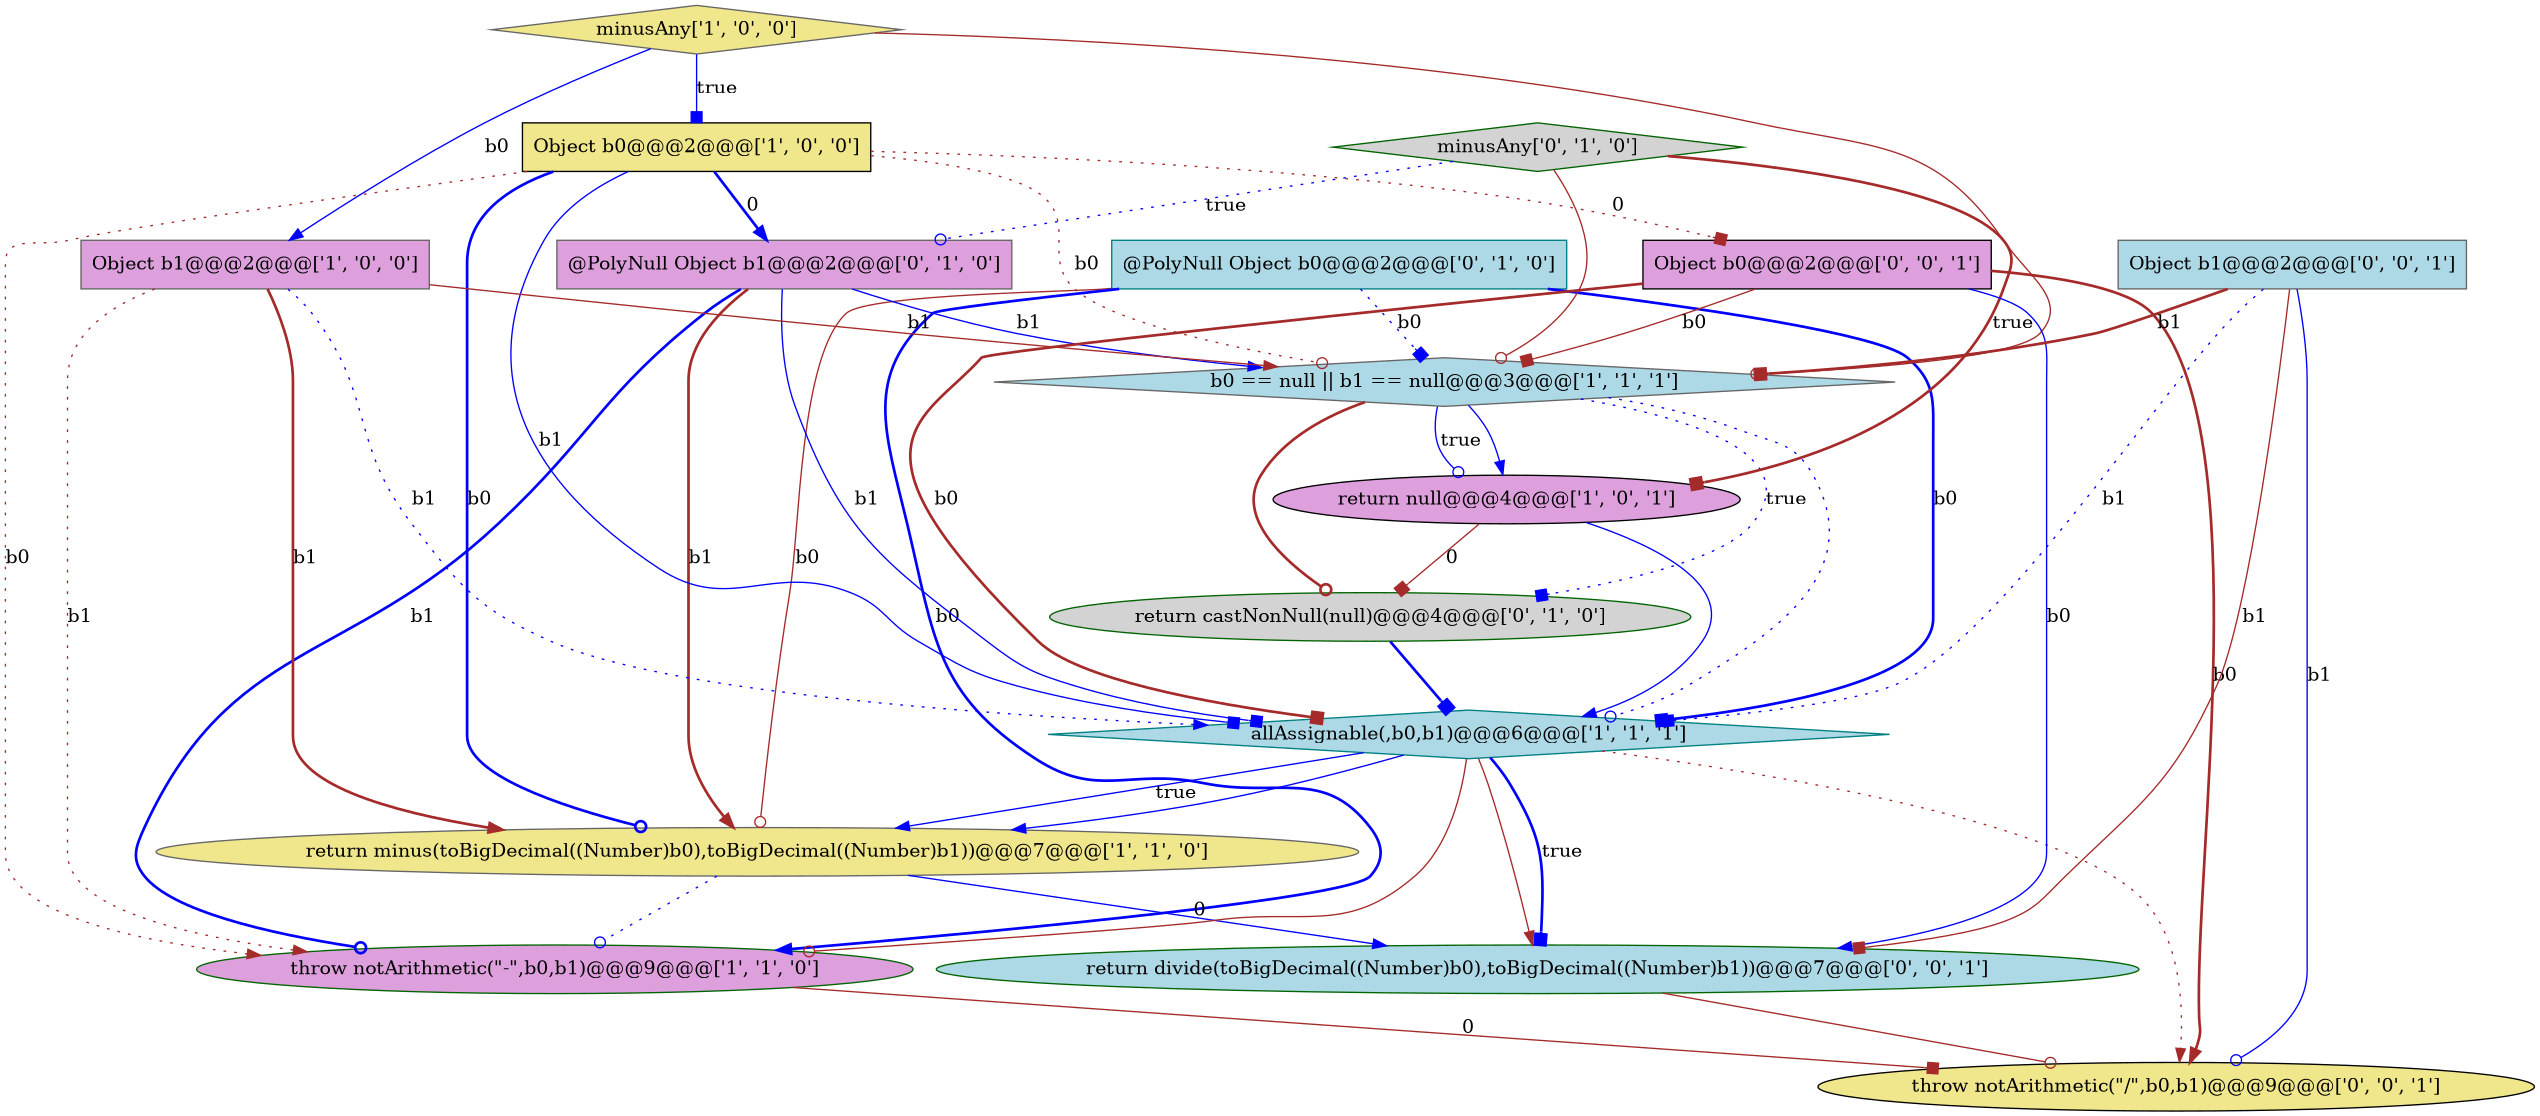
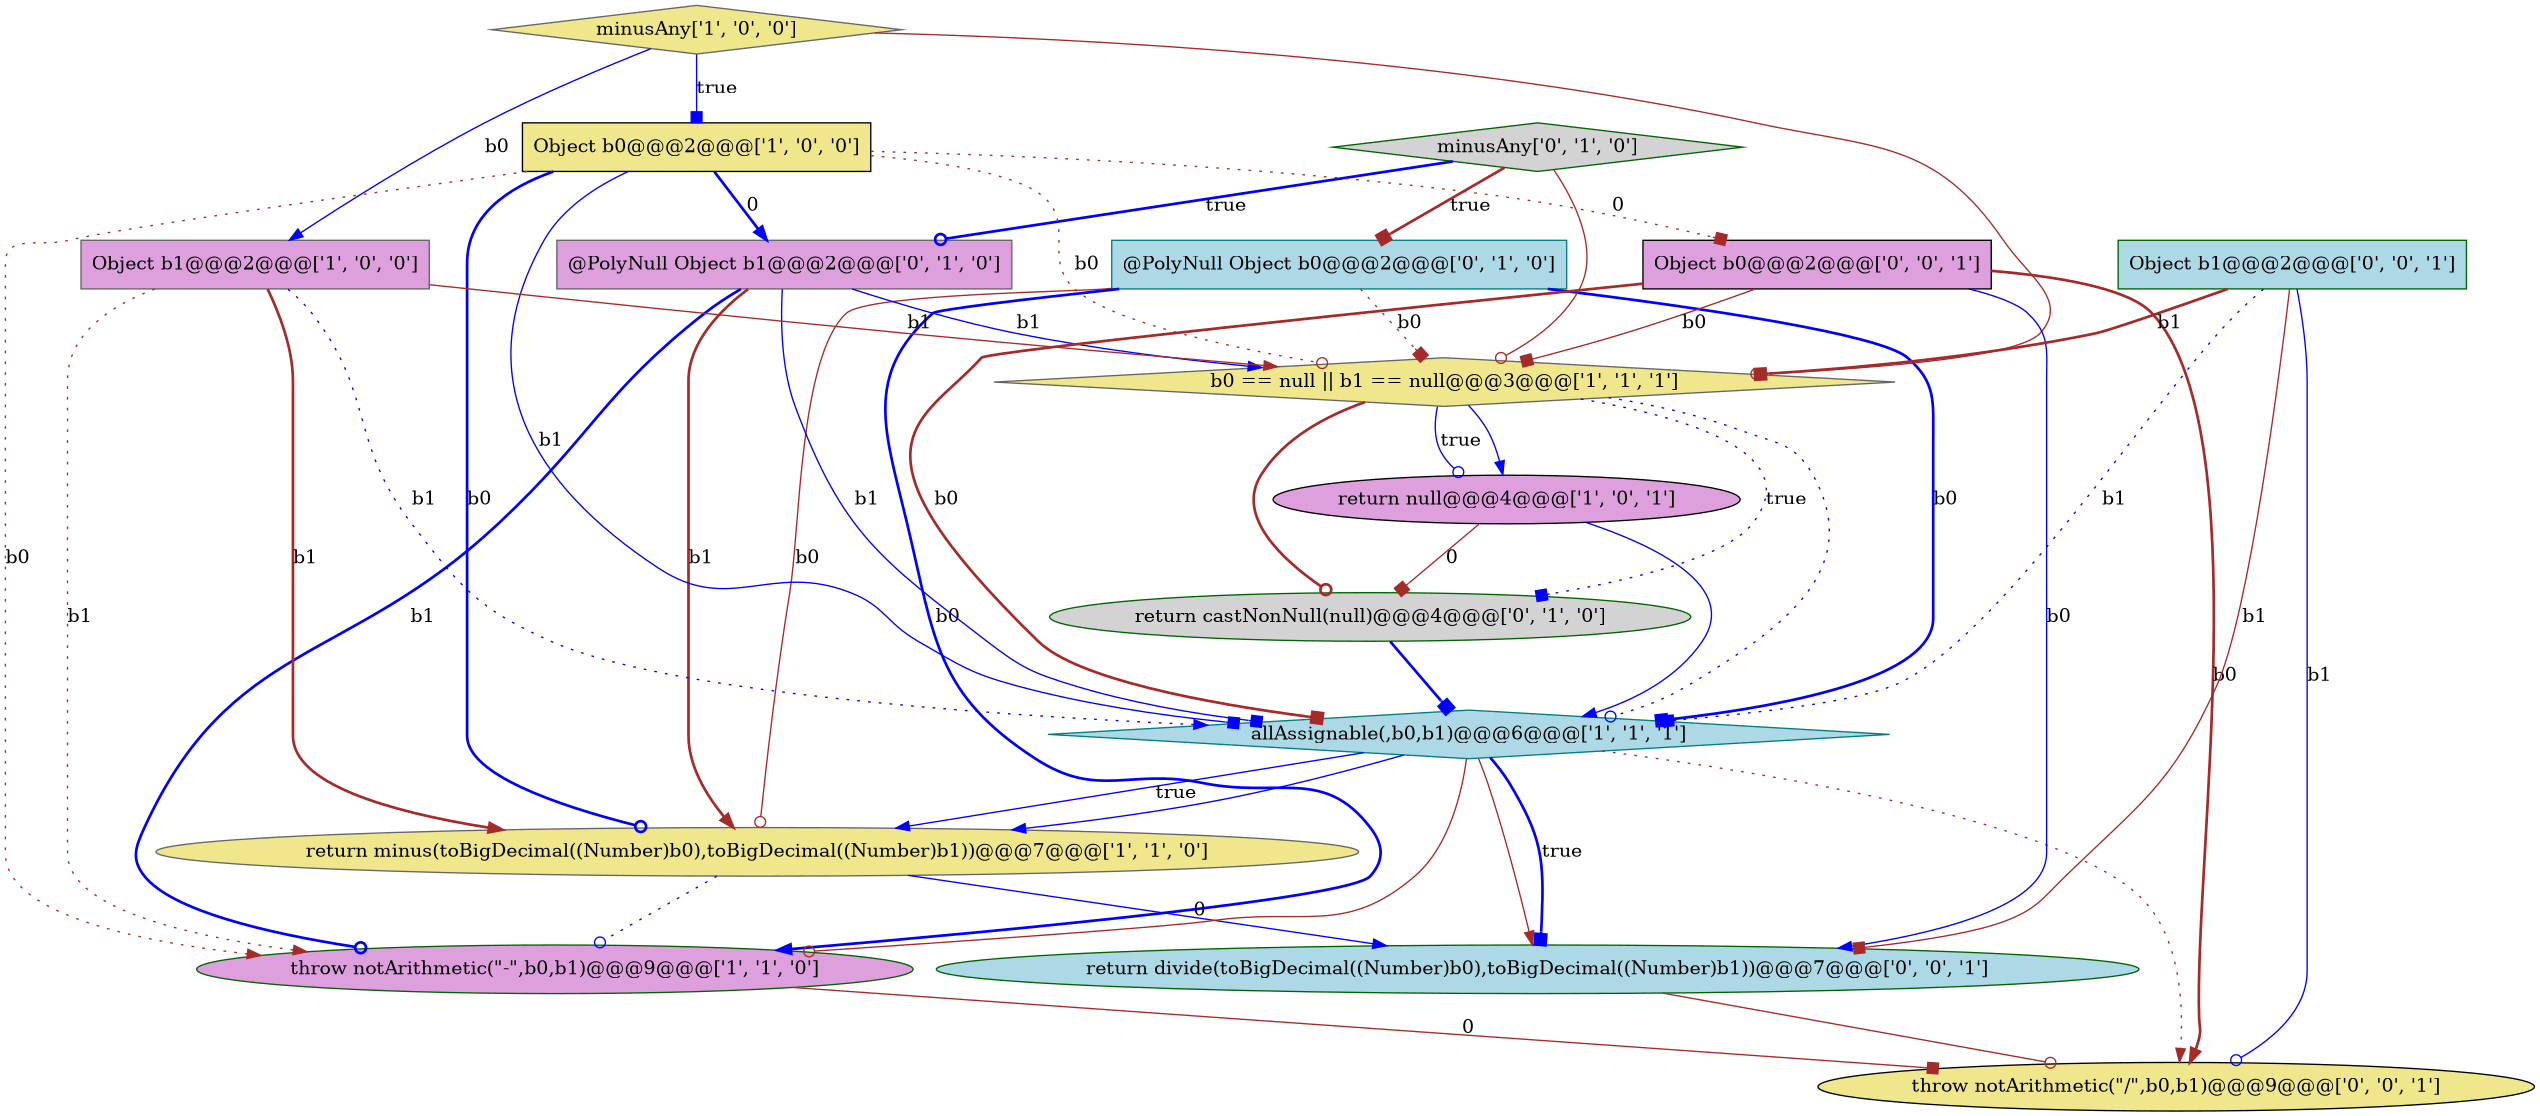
(1200, 200) -> (1200, 200)
(2292, 265) -> (2292, 265)
(1993, 310) -> (1448, 201)
(1388, 319) -> (1388, 319)
(1444, 382) -> (1444, 382)
